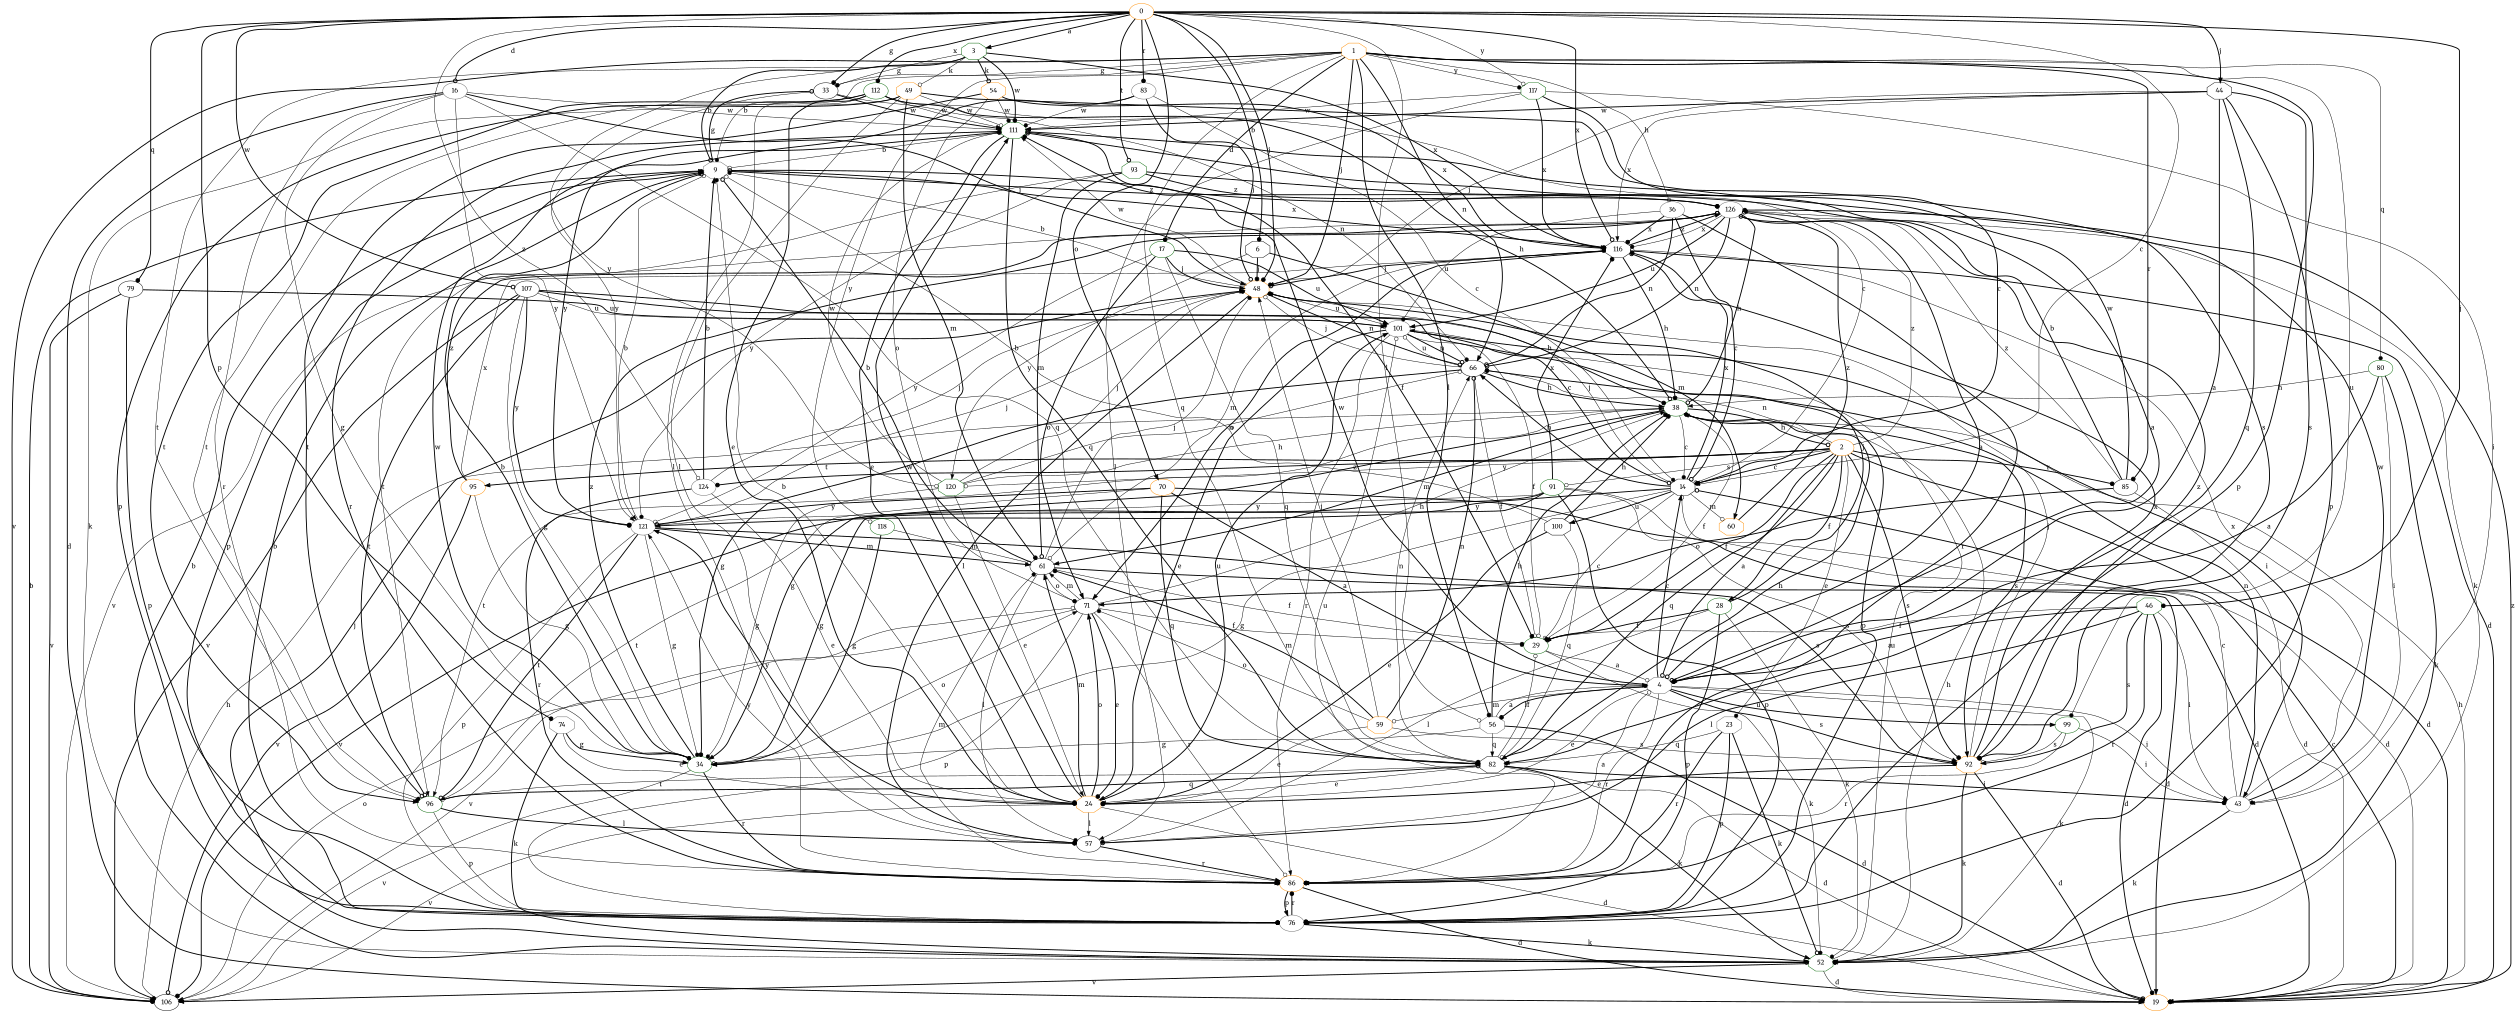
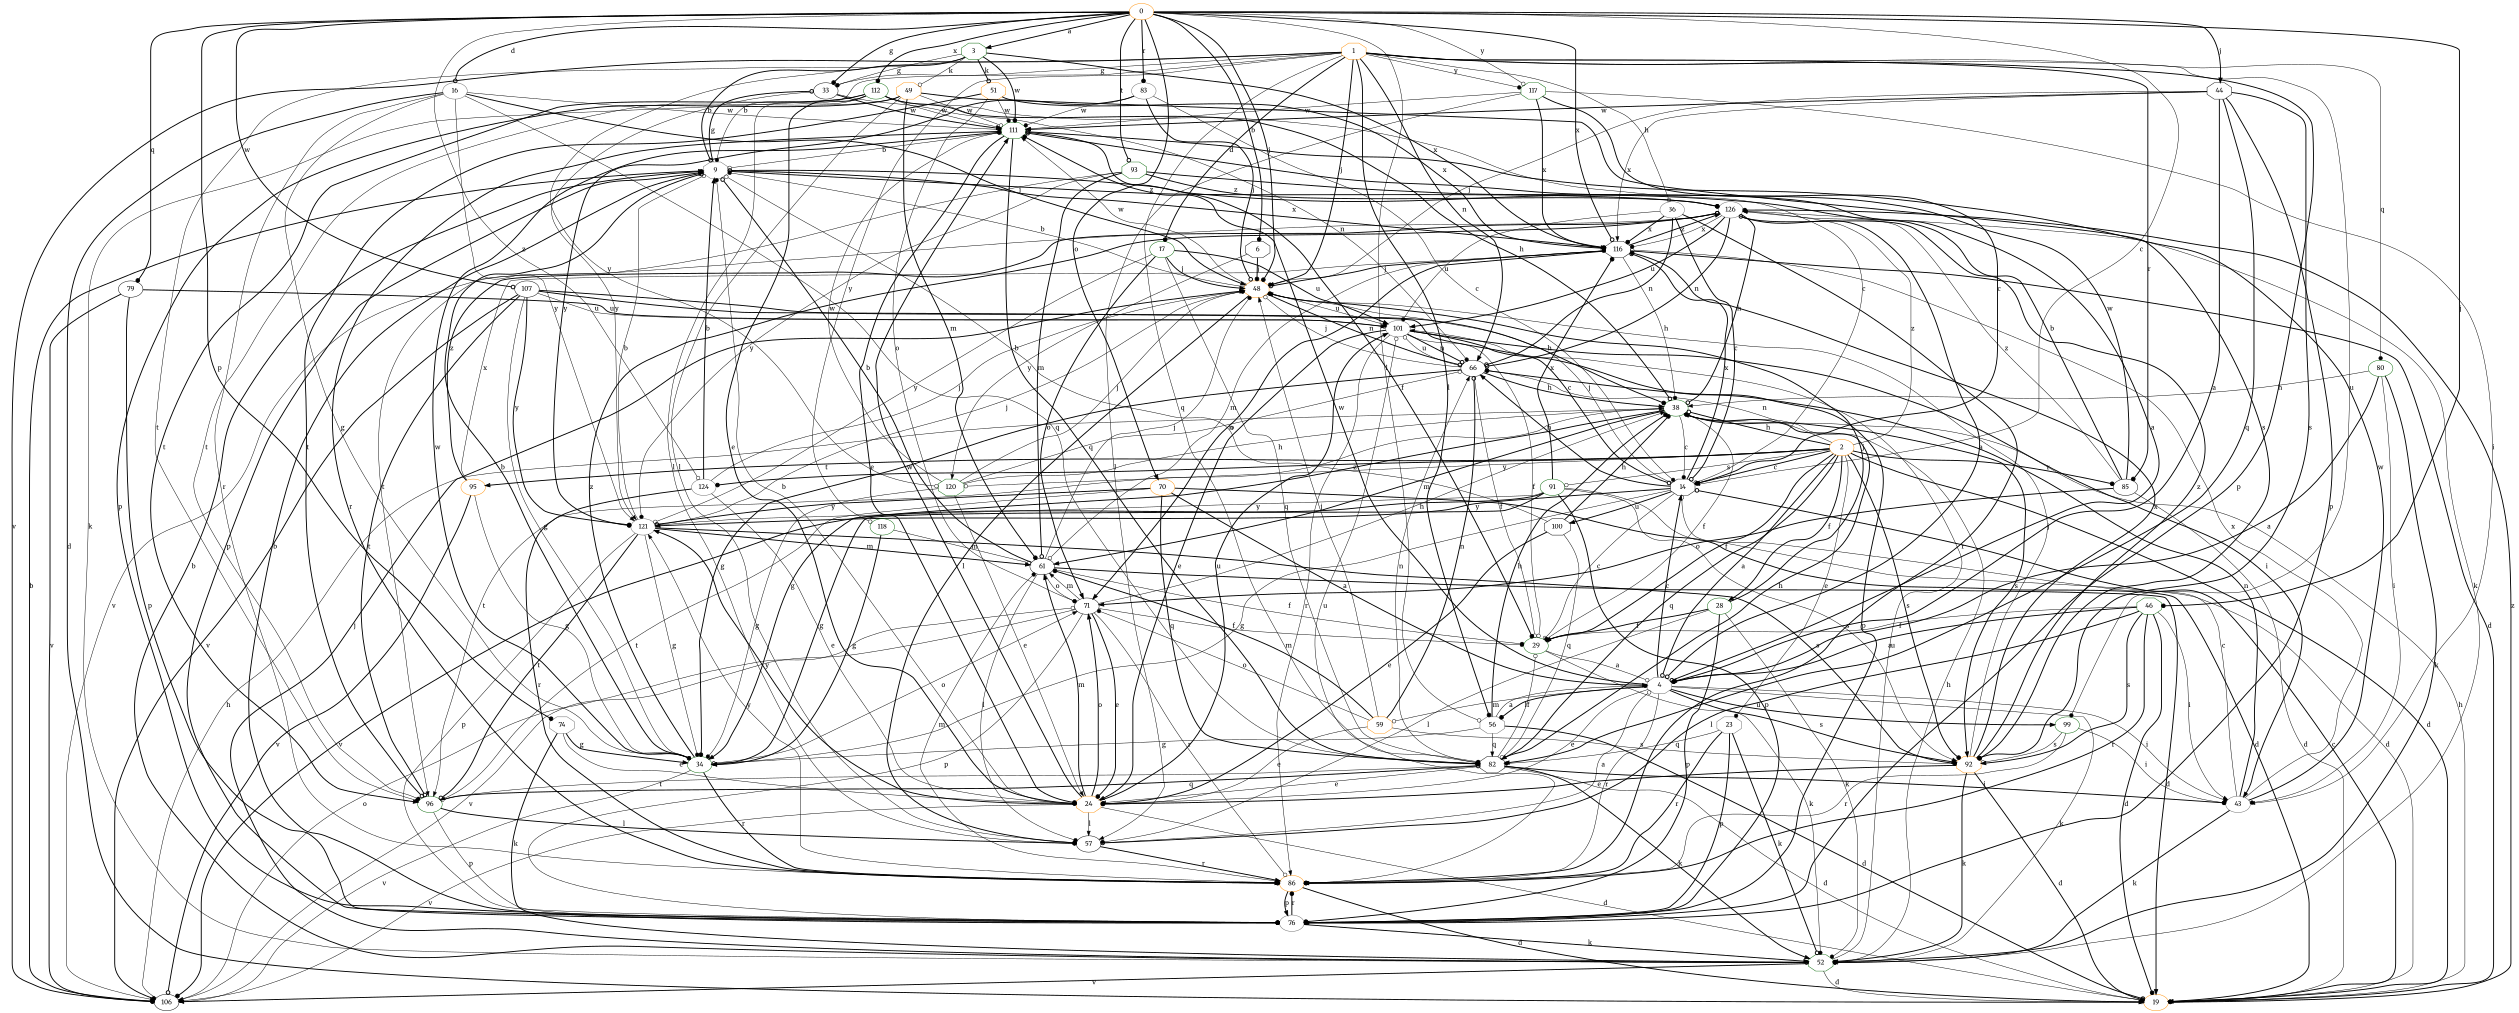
(993, 91) -> (993, 91)
(1660, 323) -> (1660, 323)
(1745, 417) -> (1760, 430)
(1731, 527) -> none
